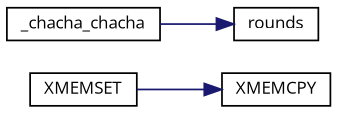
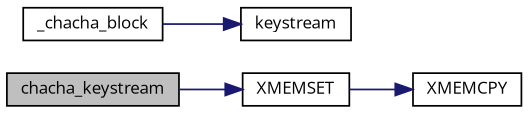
(83, 24) -> (93, 24)
(276, 24) -> (296, 24)
none -> (93, 89)
